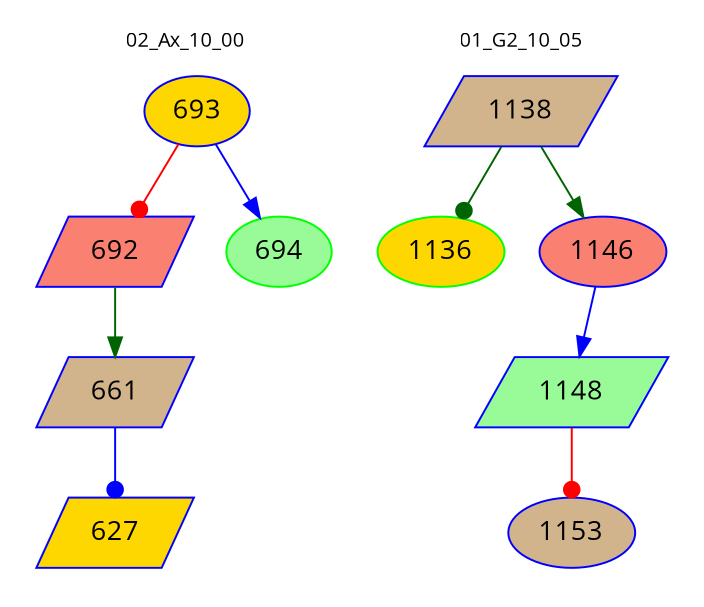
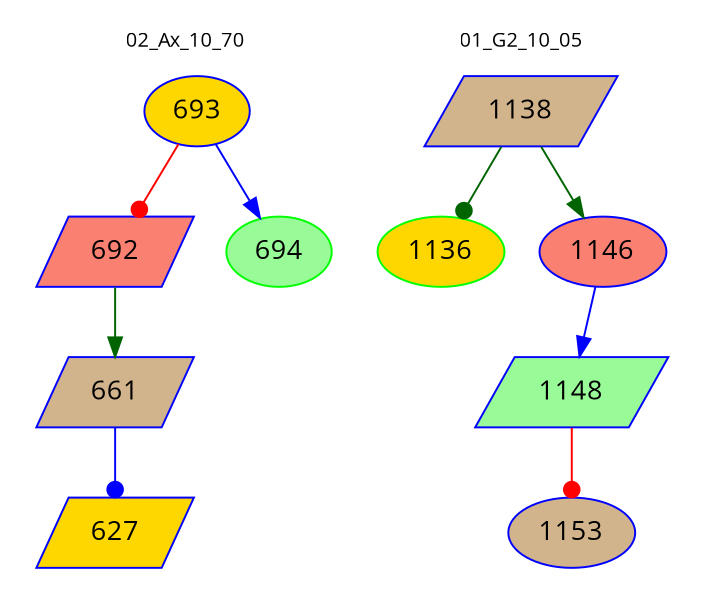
(185, 42) -> (185, 42)
